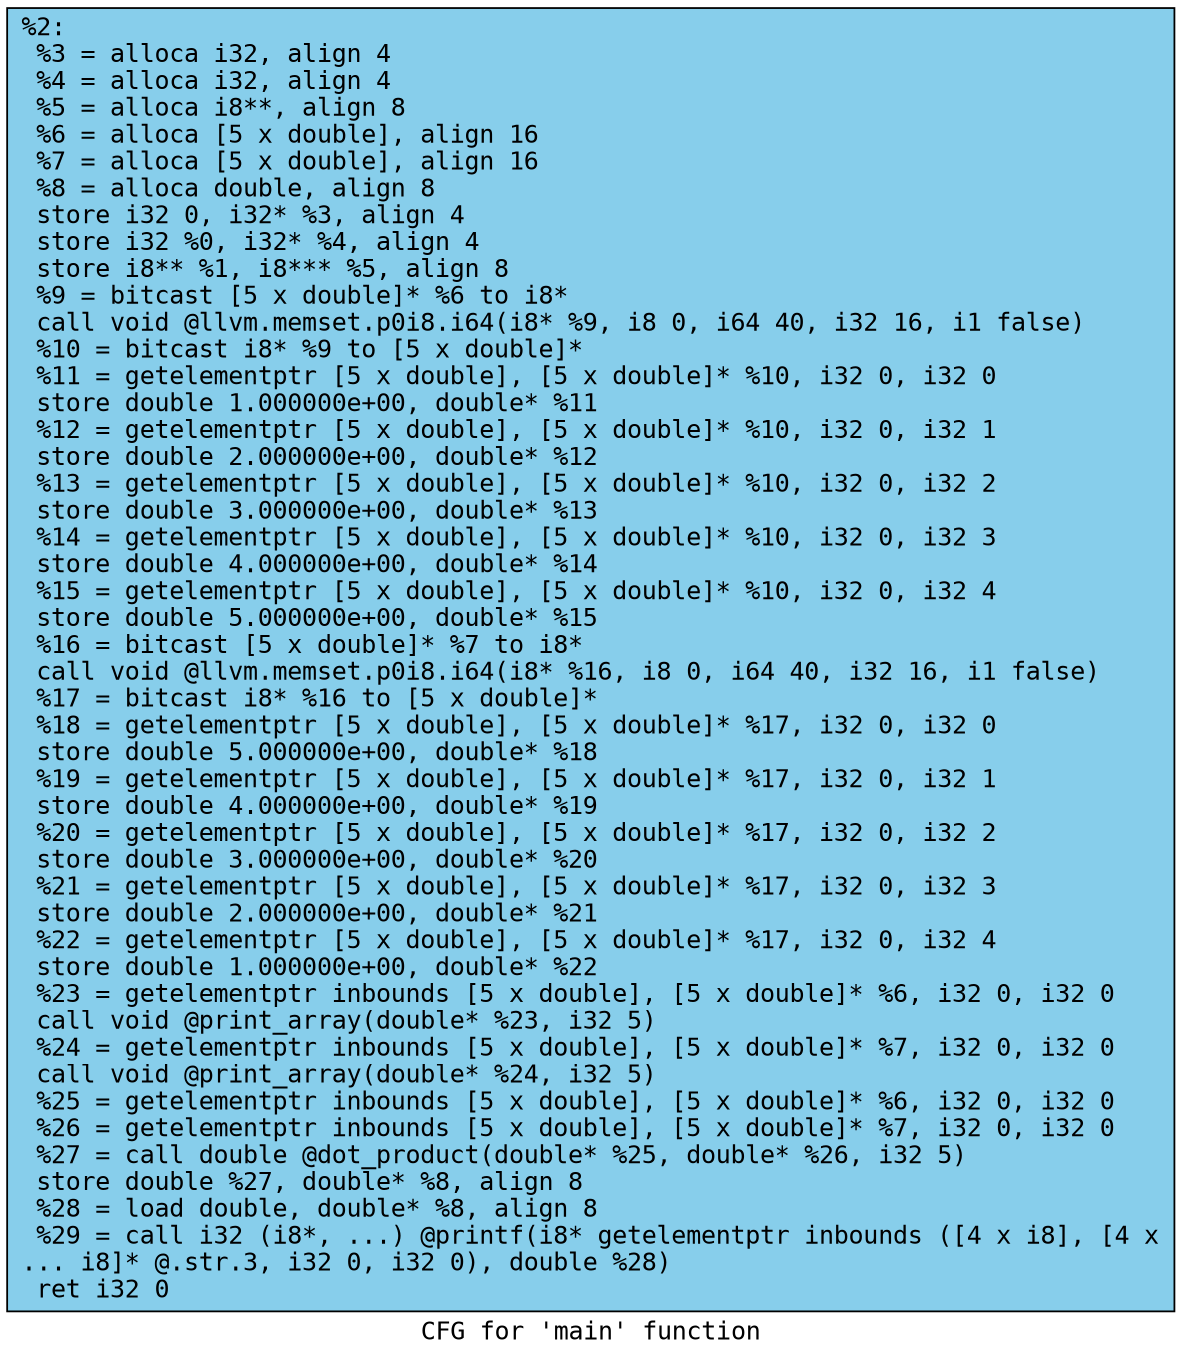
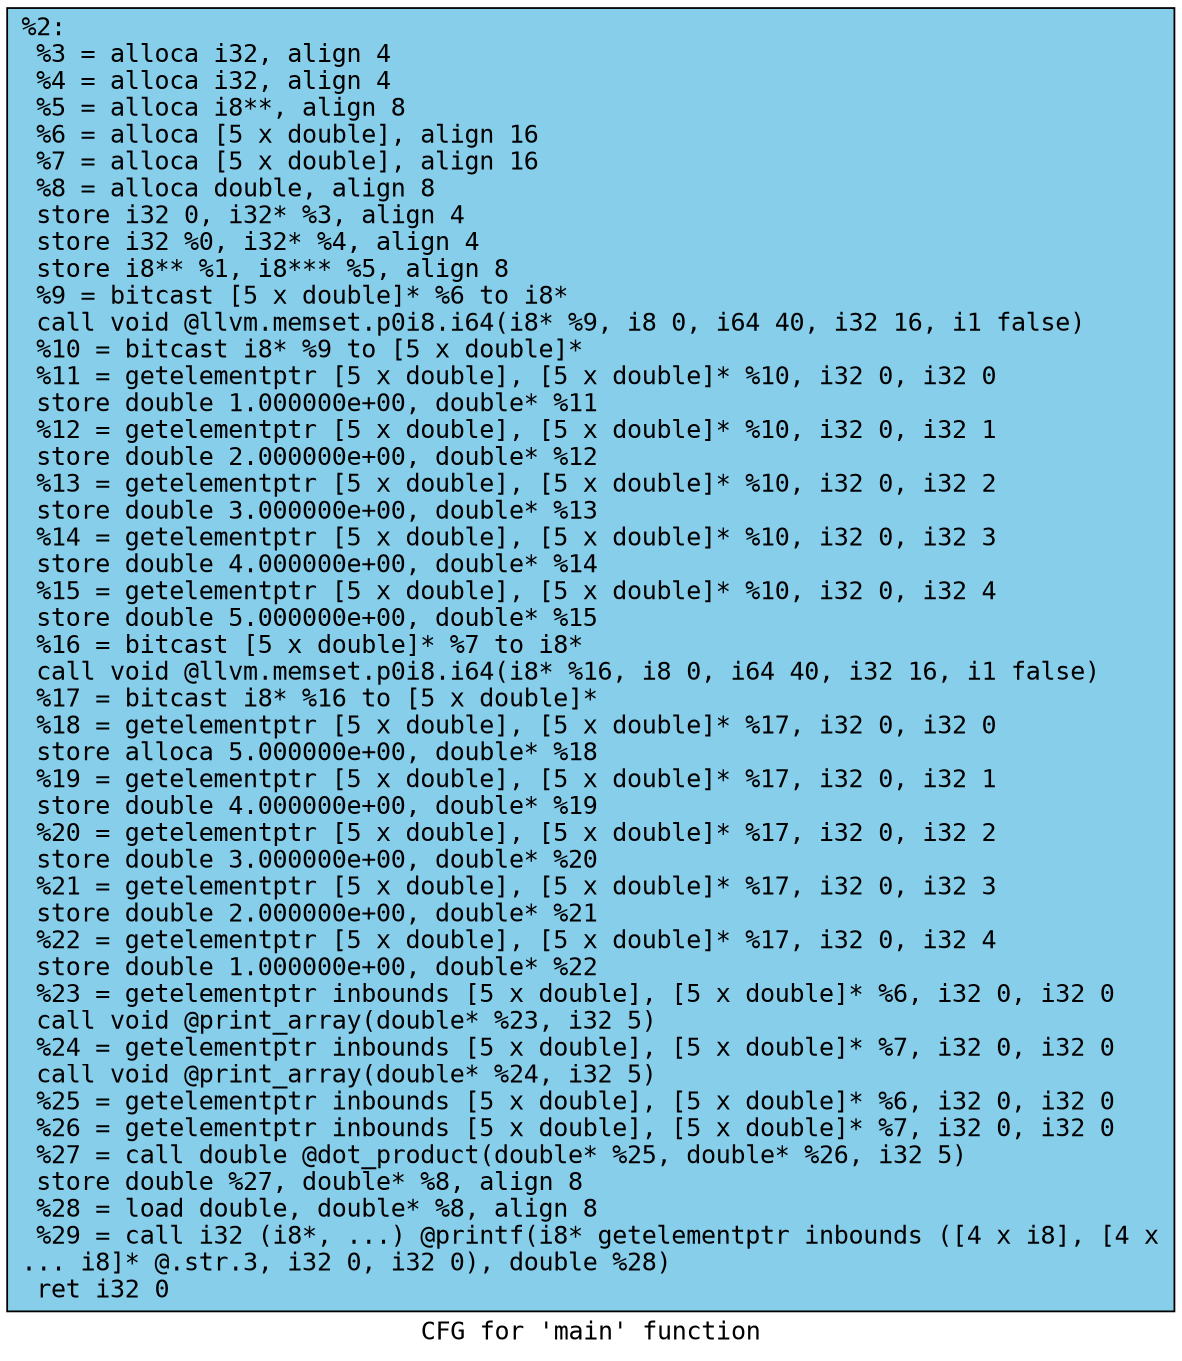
(310, 753) -> (310, 753)
